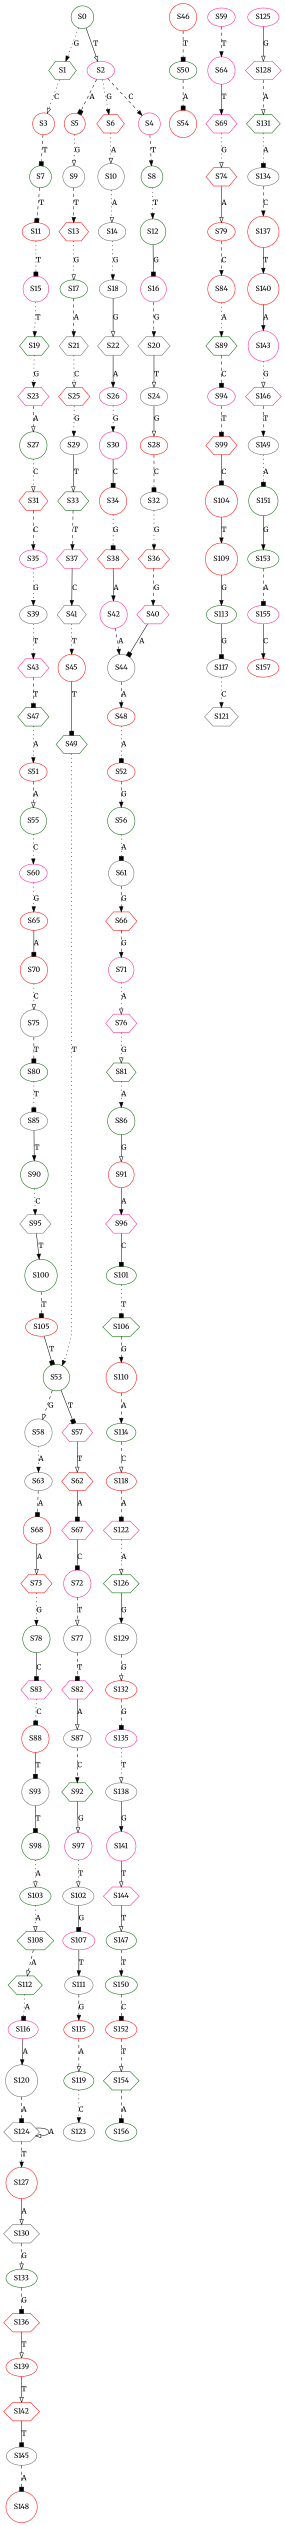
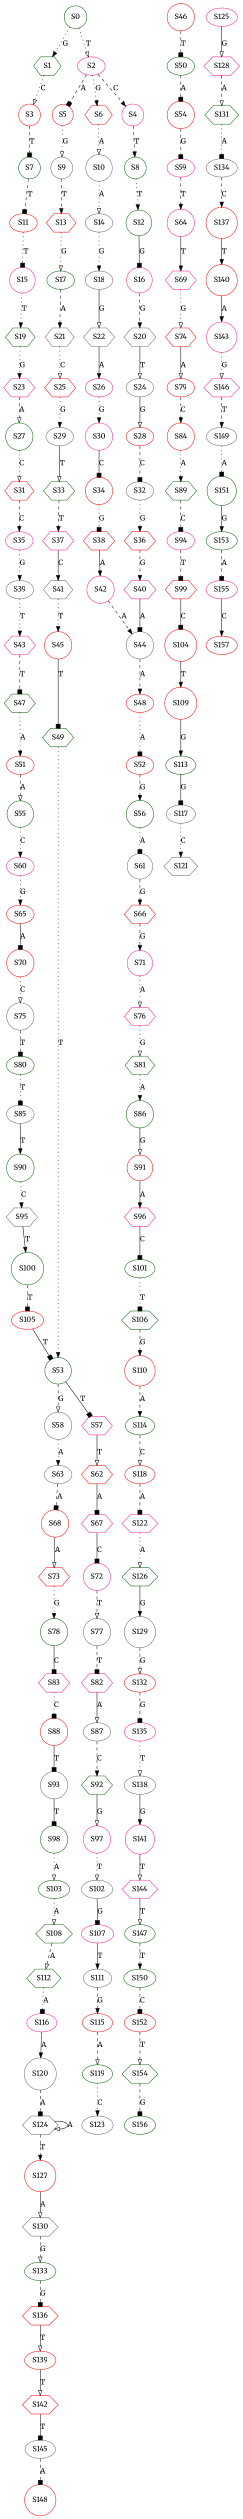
(91, 42) -> (83, 40)
none -> (181, 141)
(124, 2110) -> (143, 2103)
